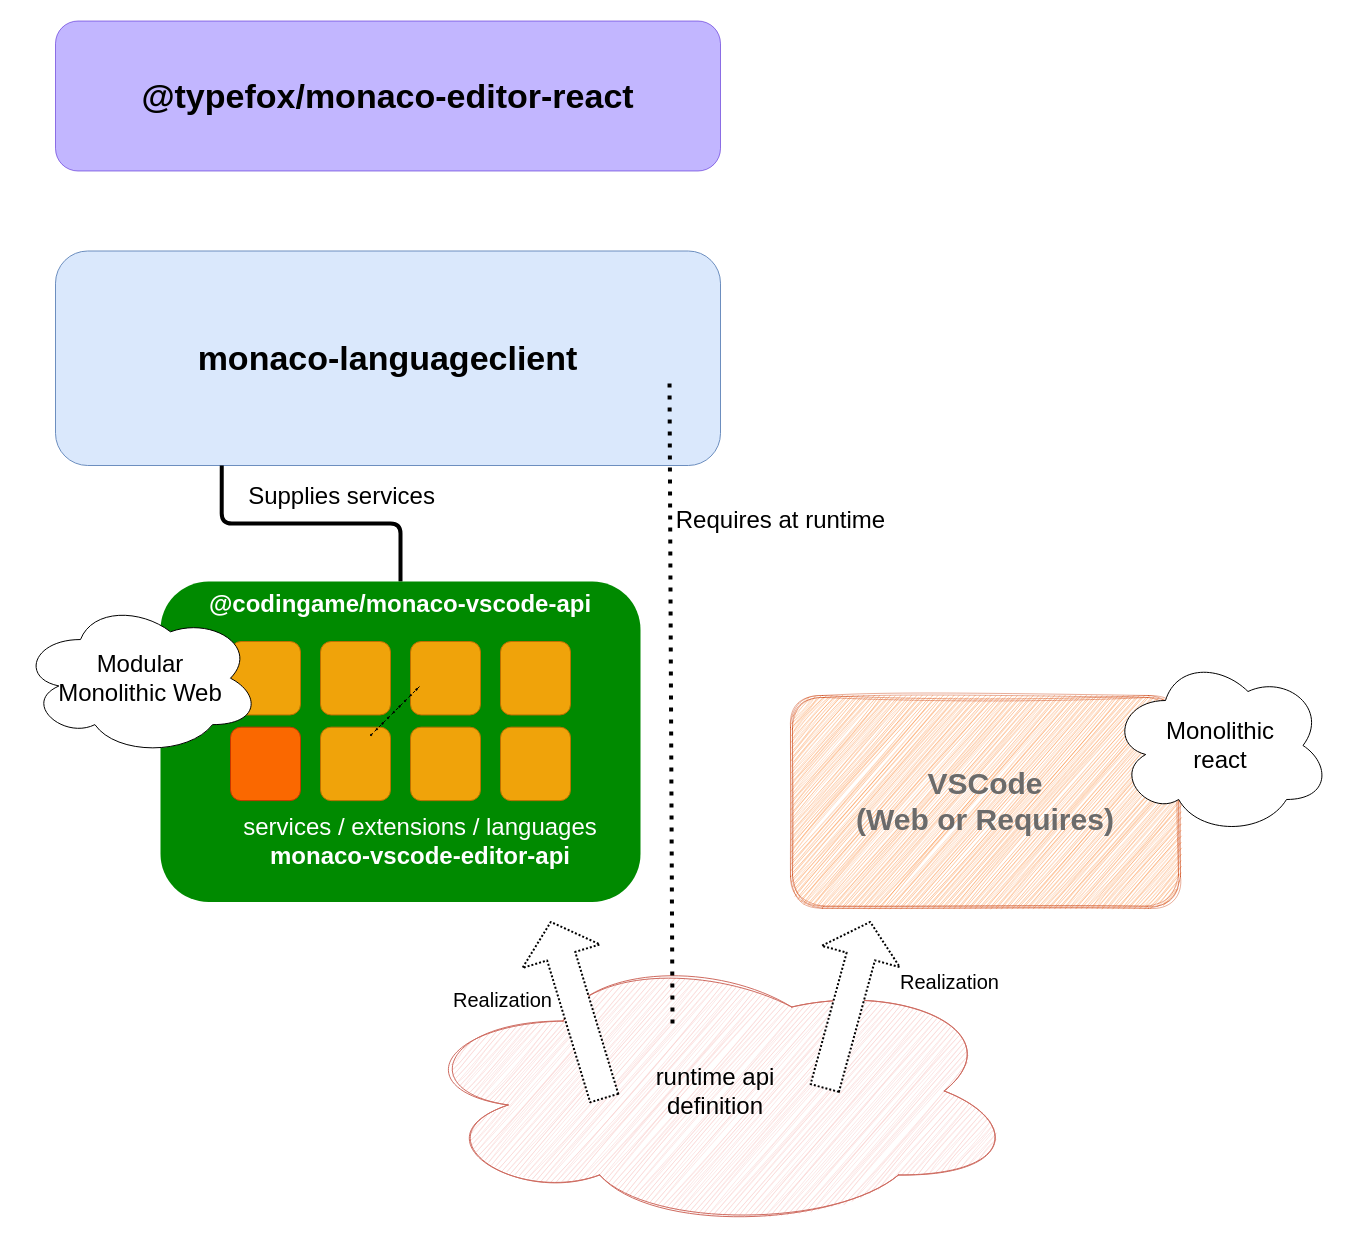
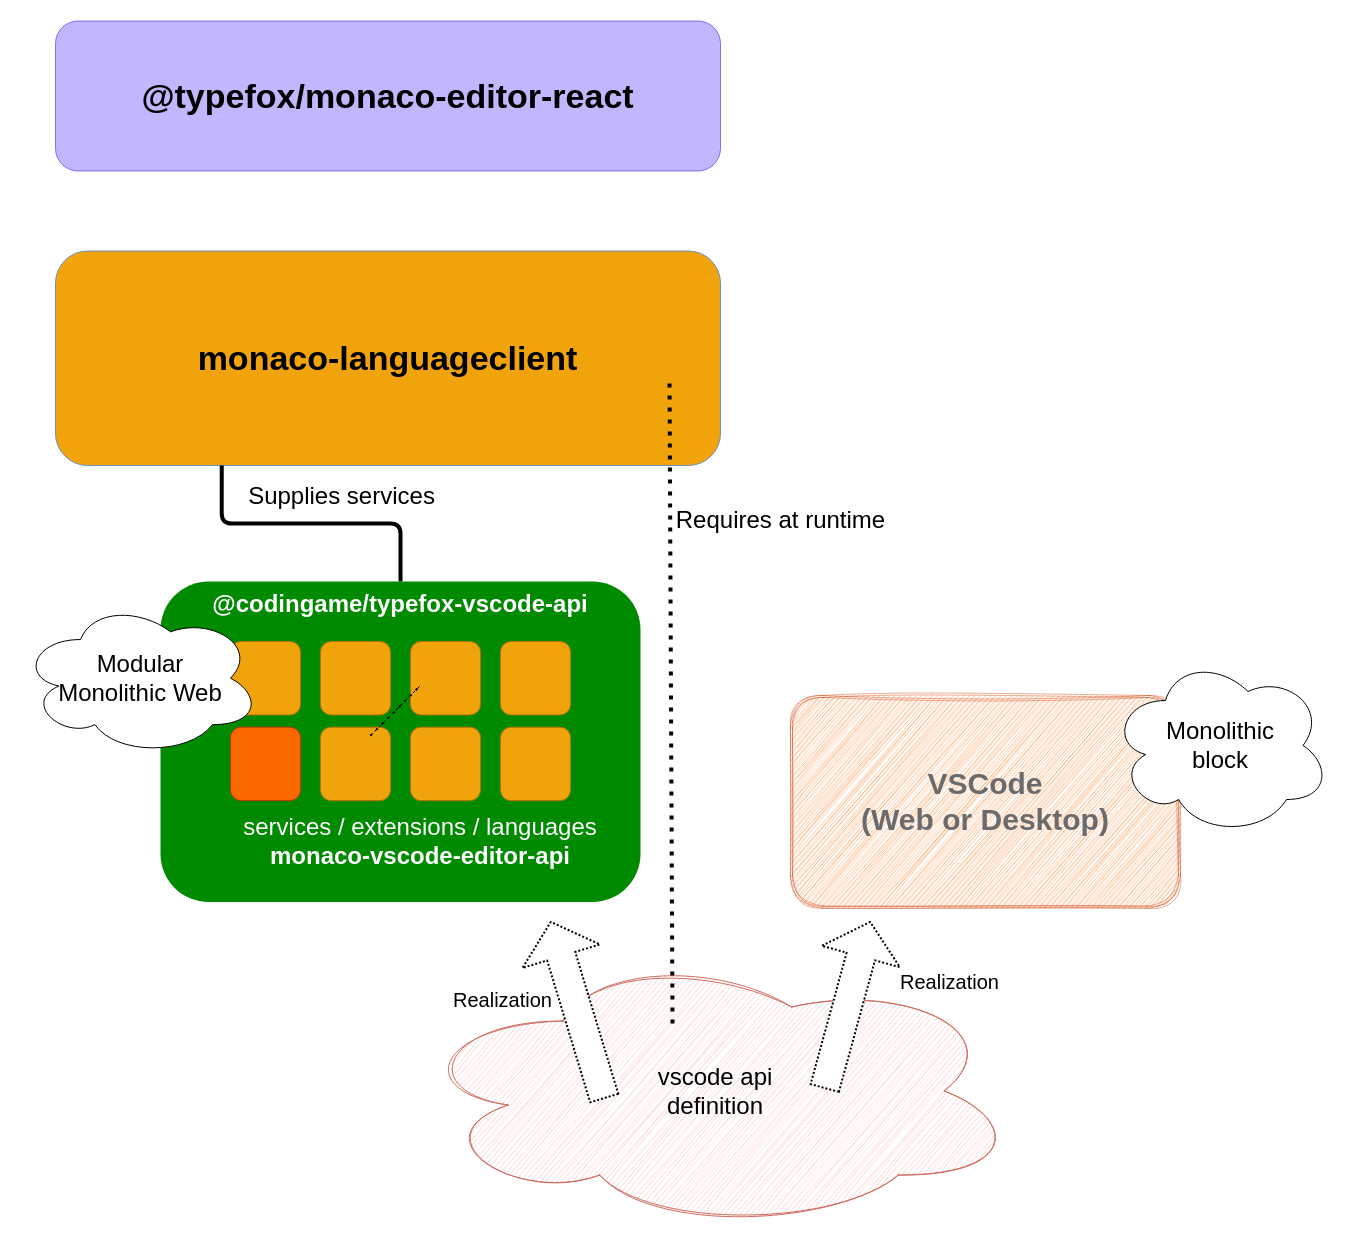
(388, 358) -> (388, 358)
(401, 605) -> (401, 605)
(1221, 746) -> (1221, 746)
(986, 802) -> (986, 802)
(716, 1092) -> (716, 1092)
